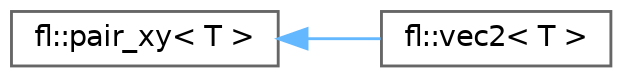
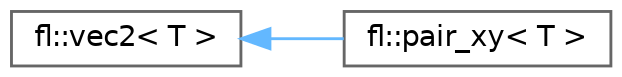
(344, 39) -> (307, 39)
